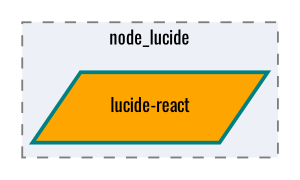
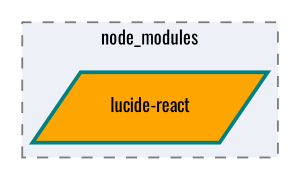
(150, 40) -> (150, 40)
